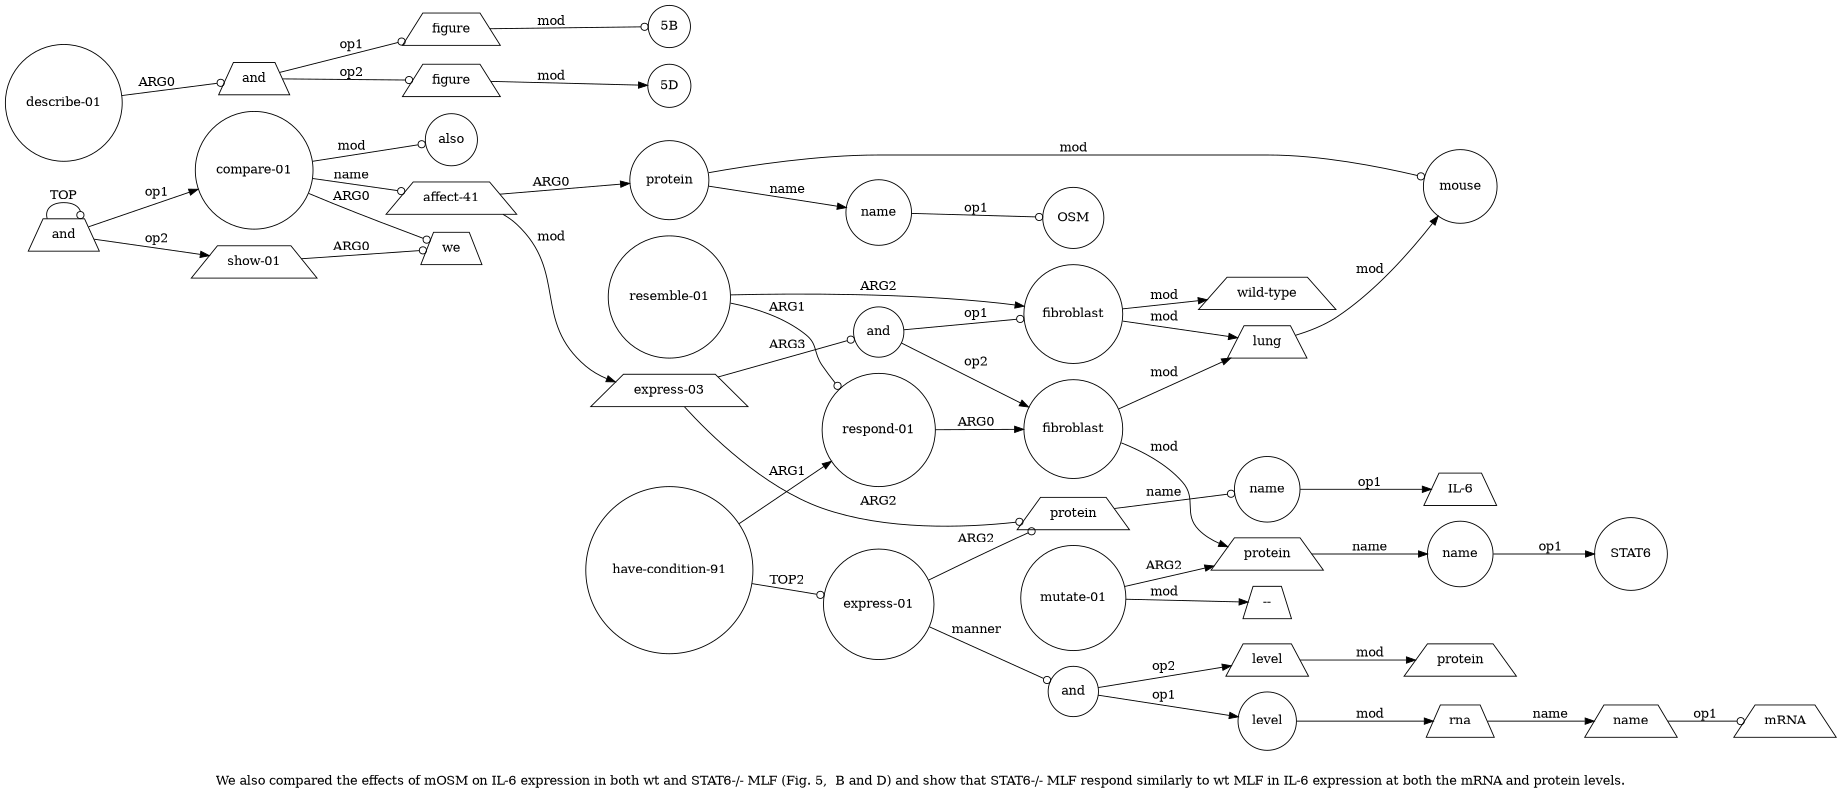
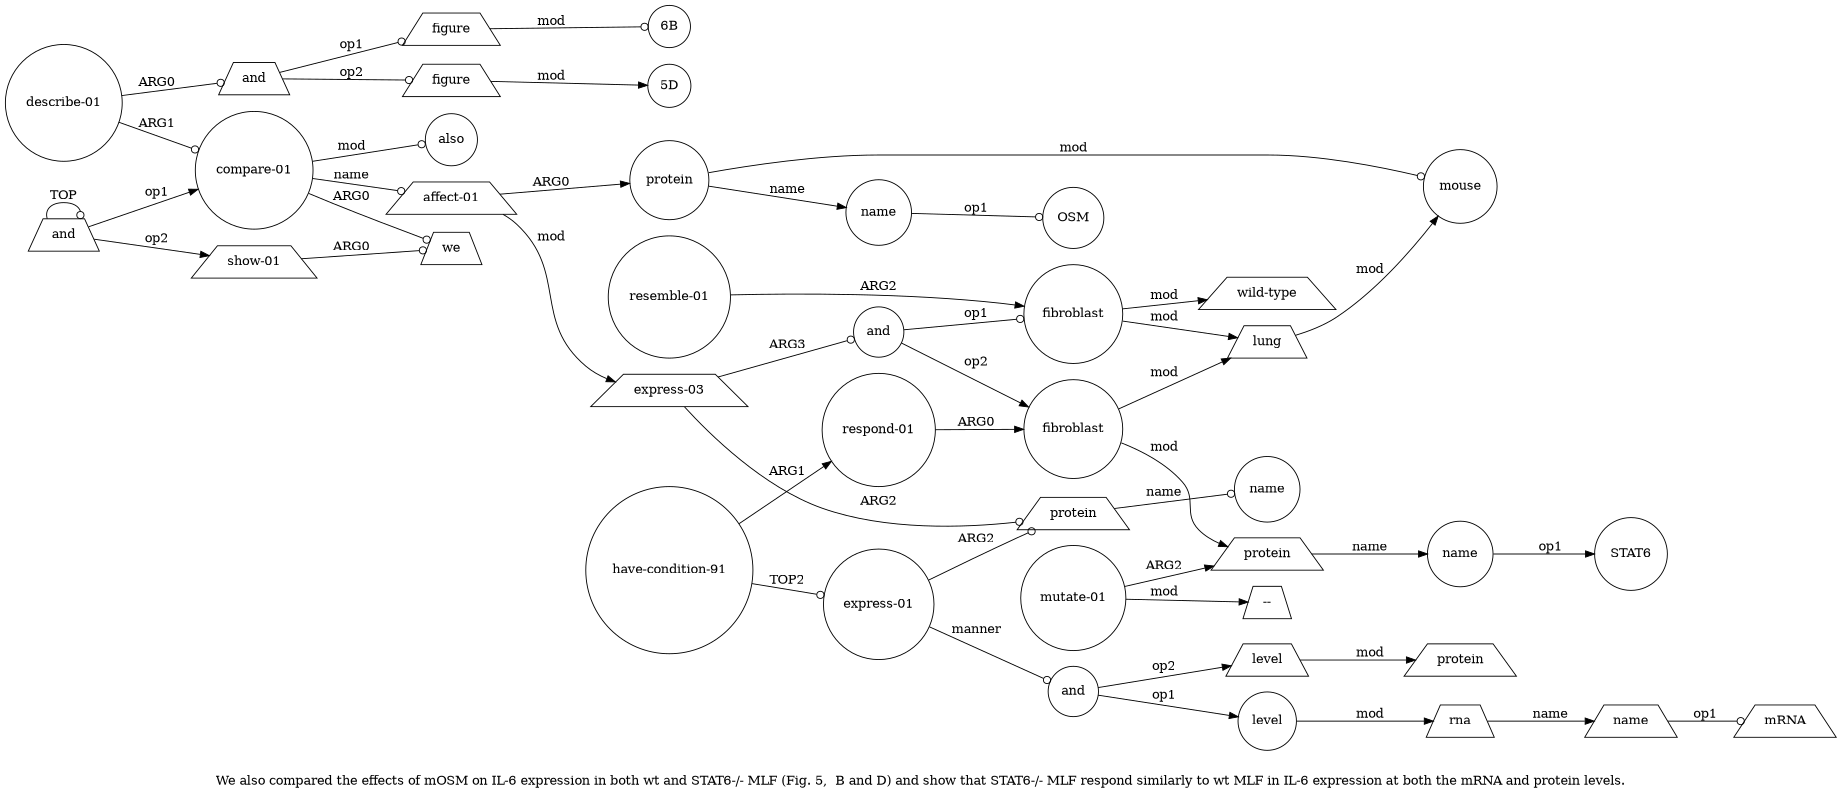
(669, 27) -> (669, 27)
none -> (155, 135)
(451, 198) -> (451, 198)
(795, 327) -> none
(1460, 489) -> none
